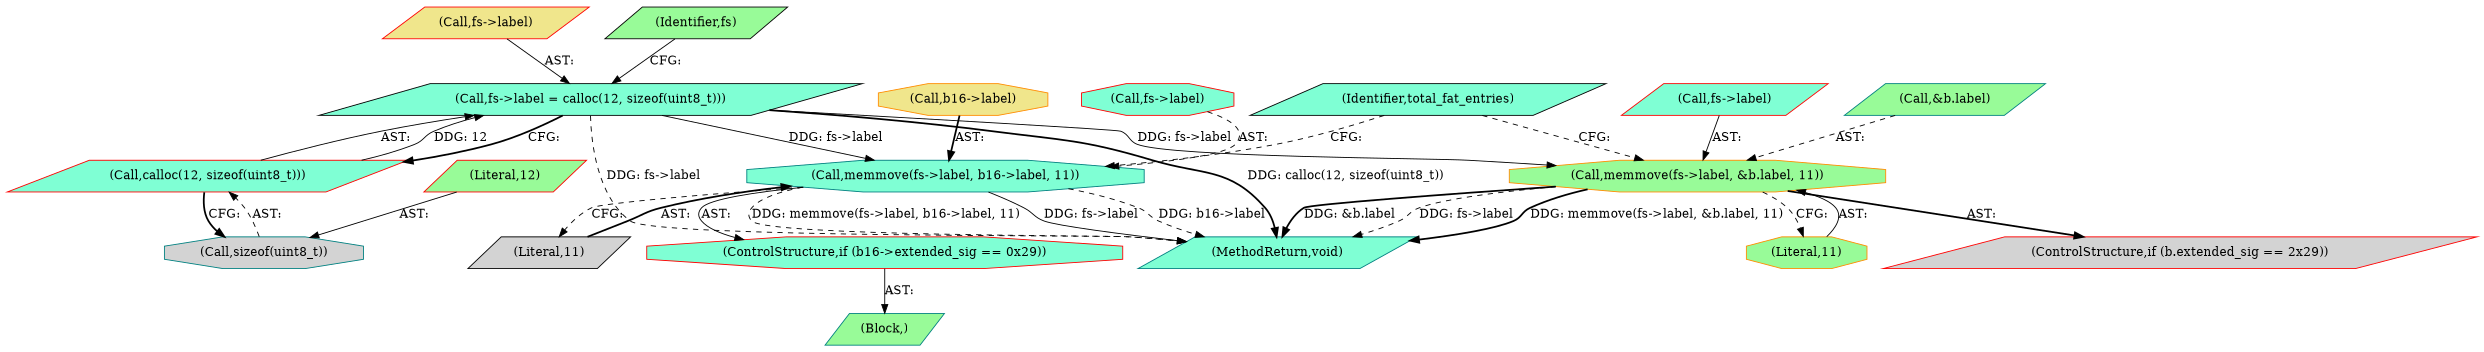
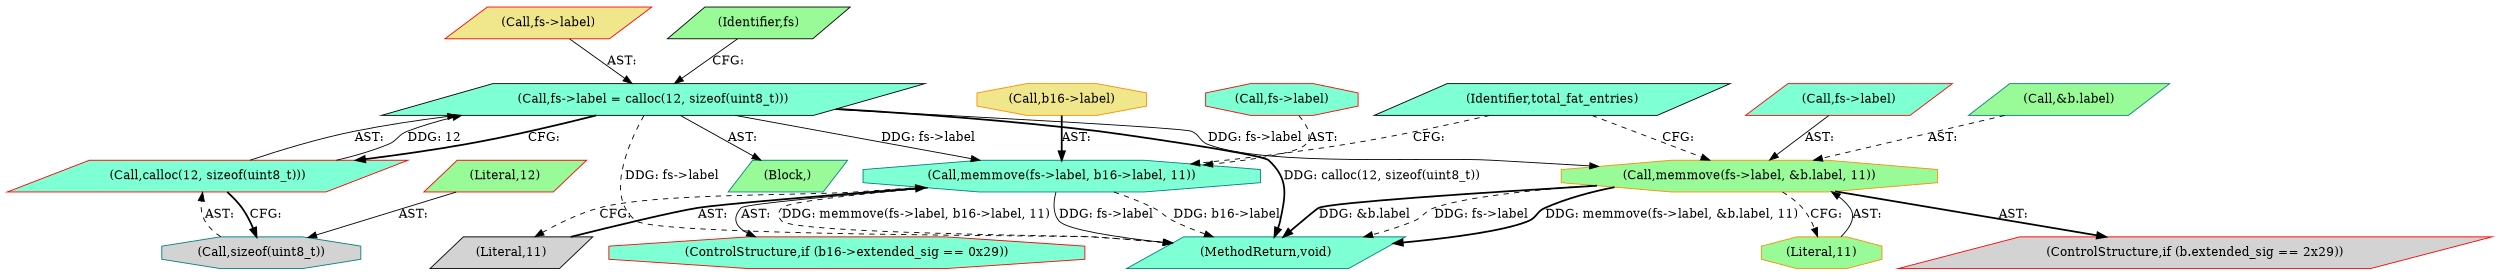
(885, 287) -> (717, 136)
